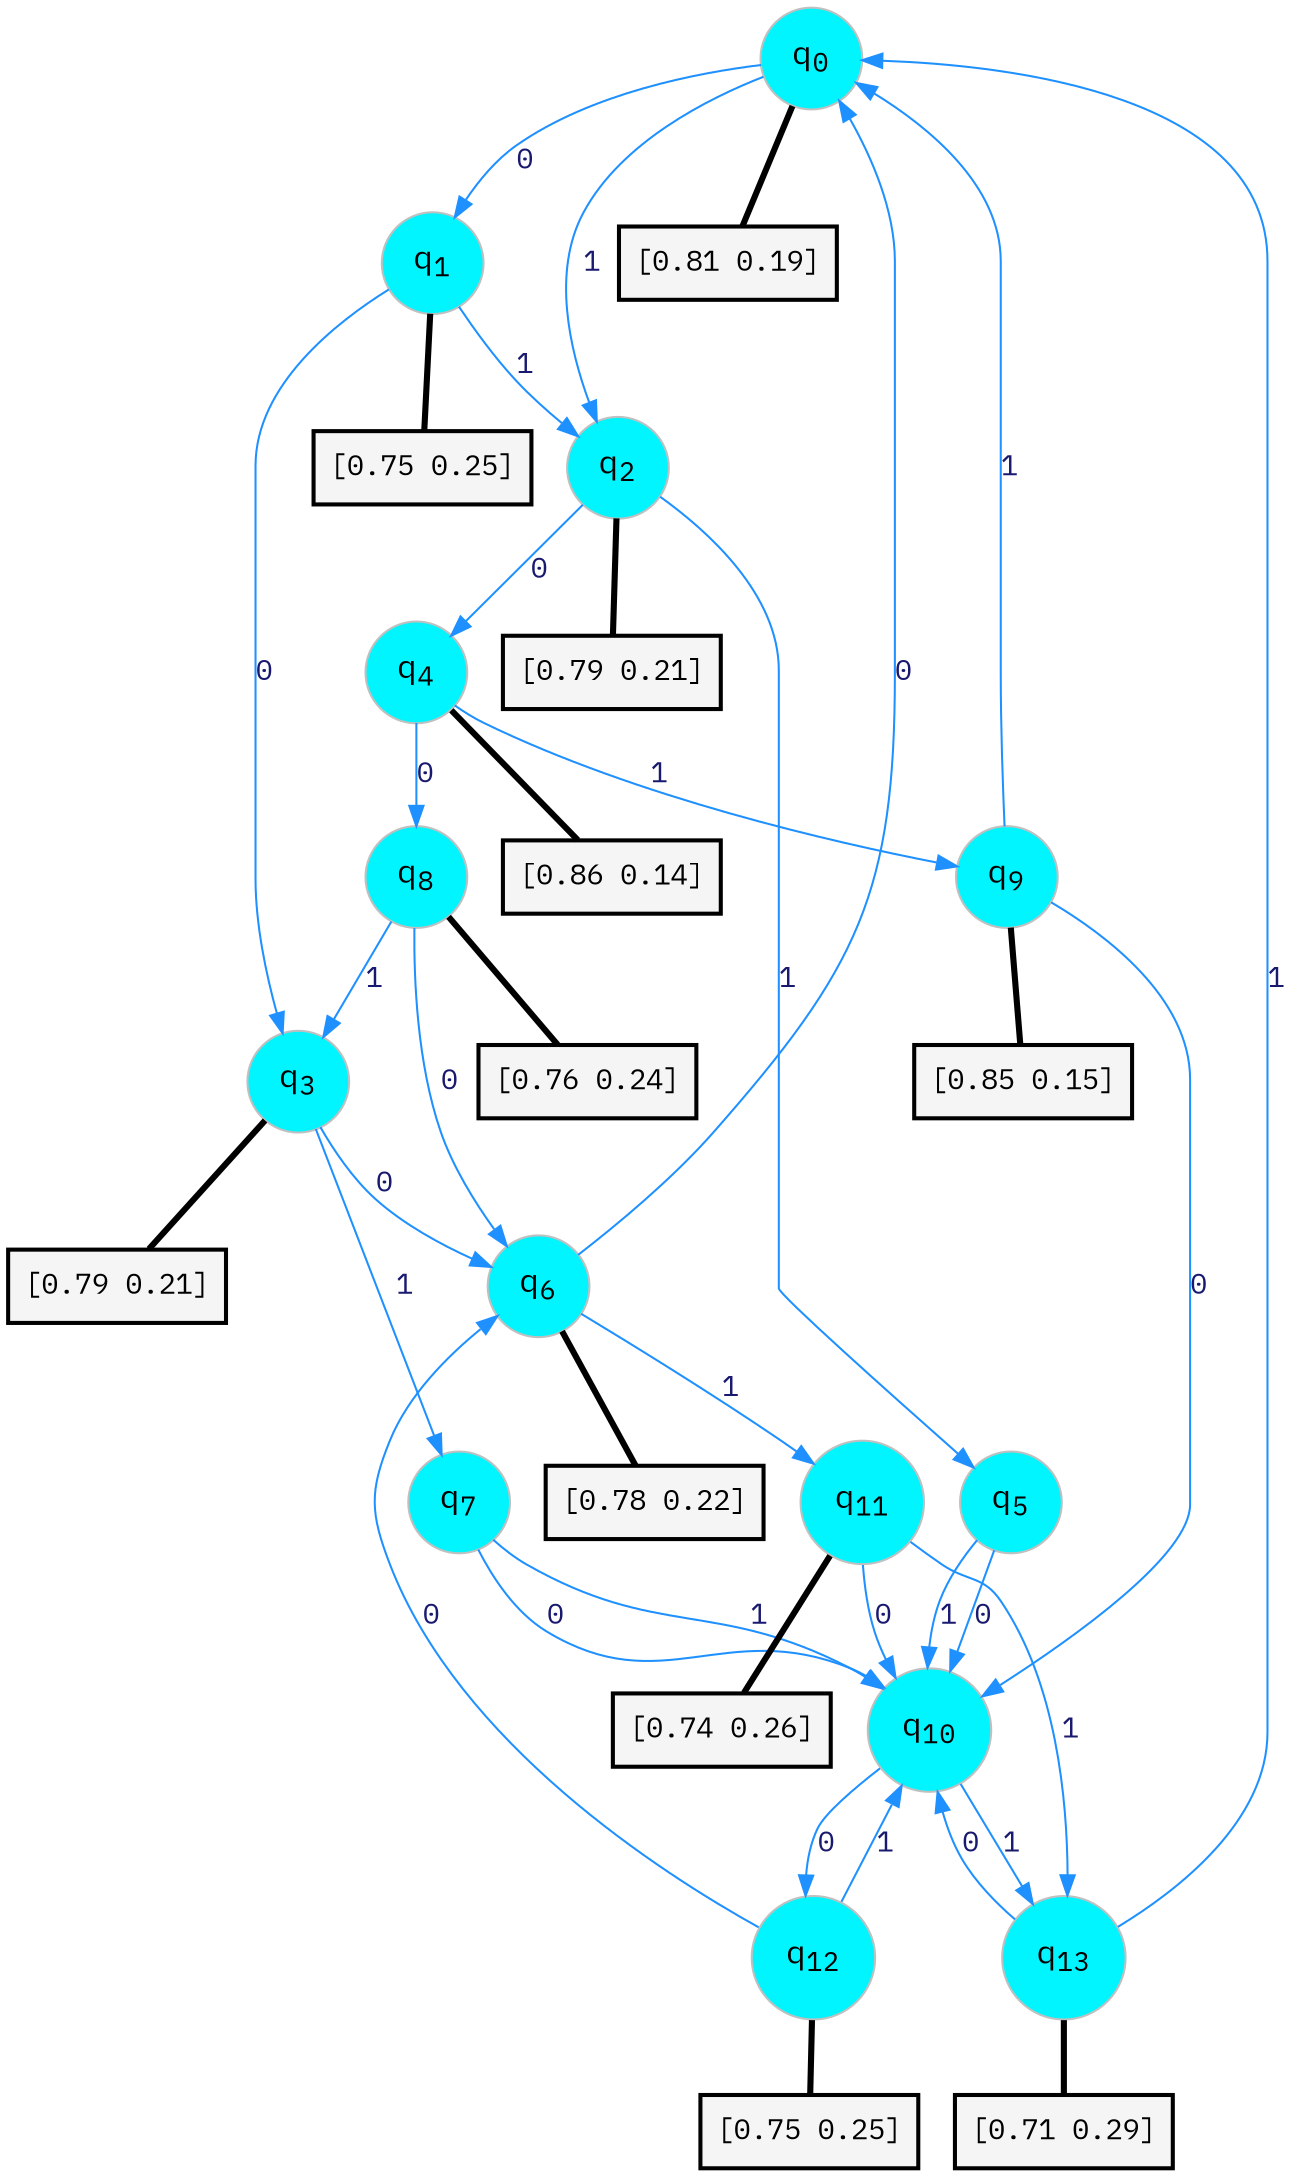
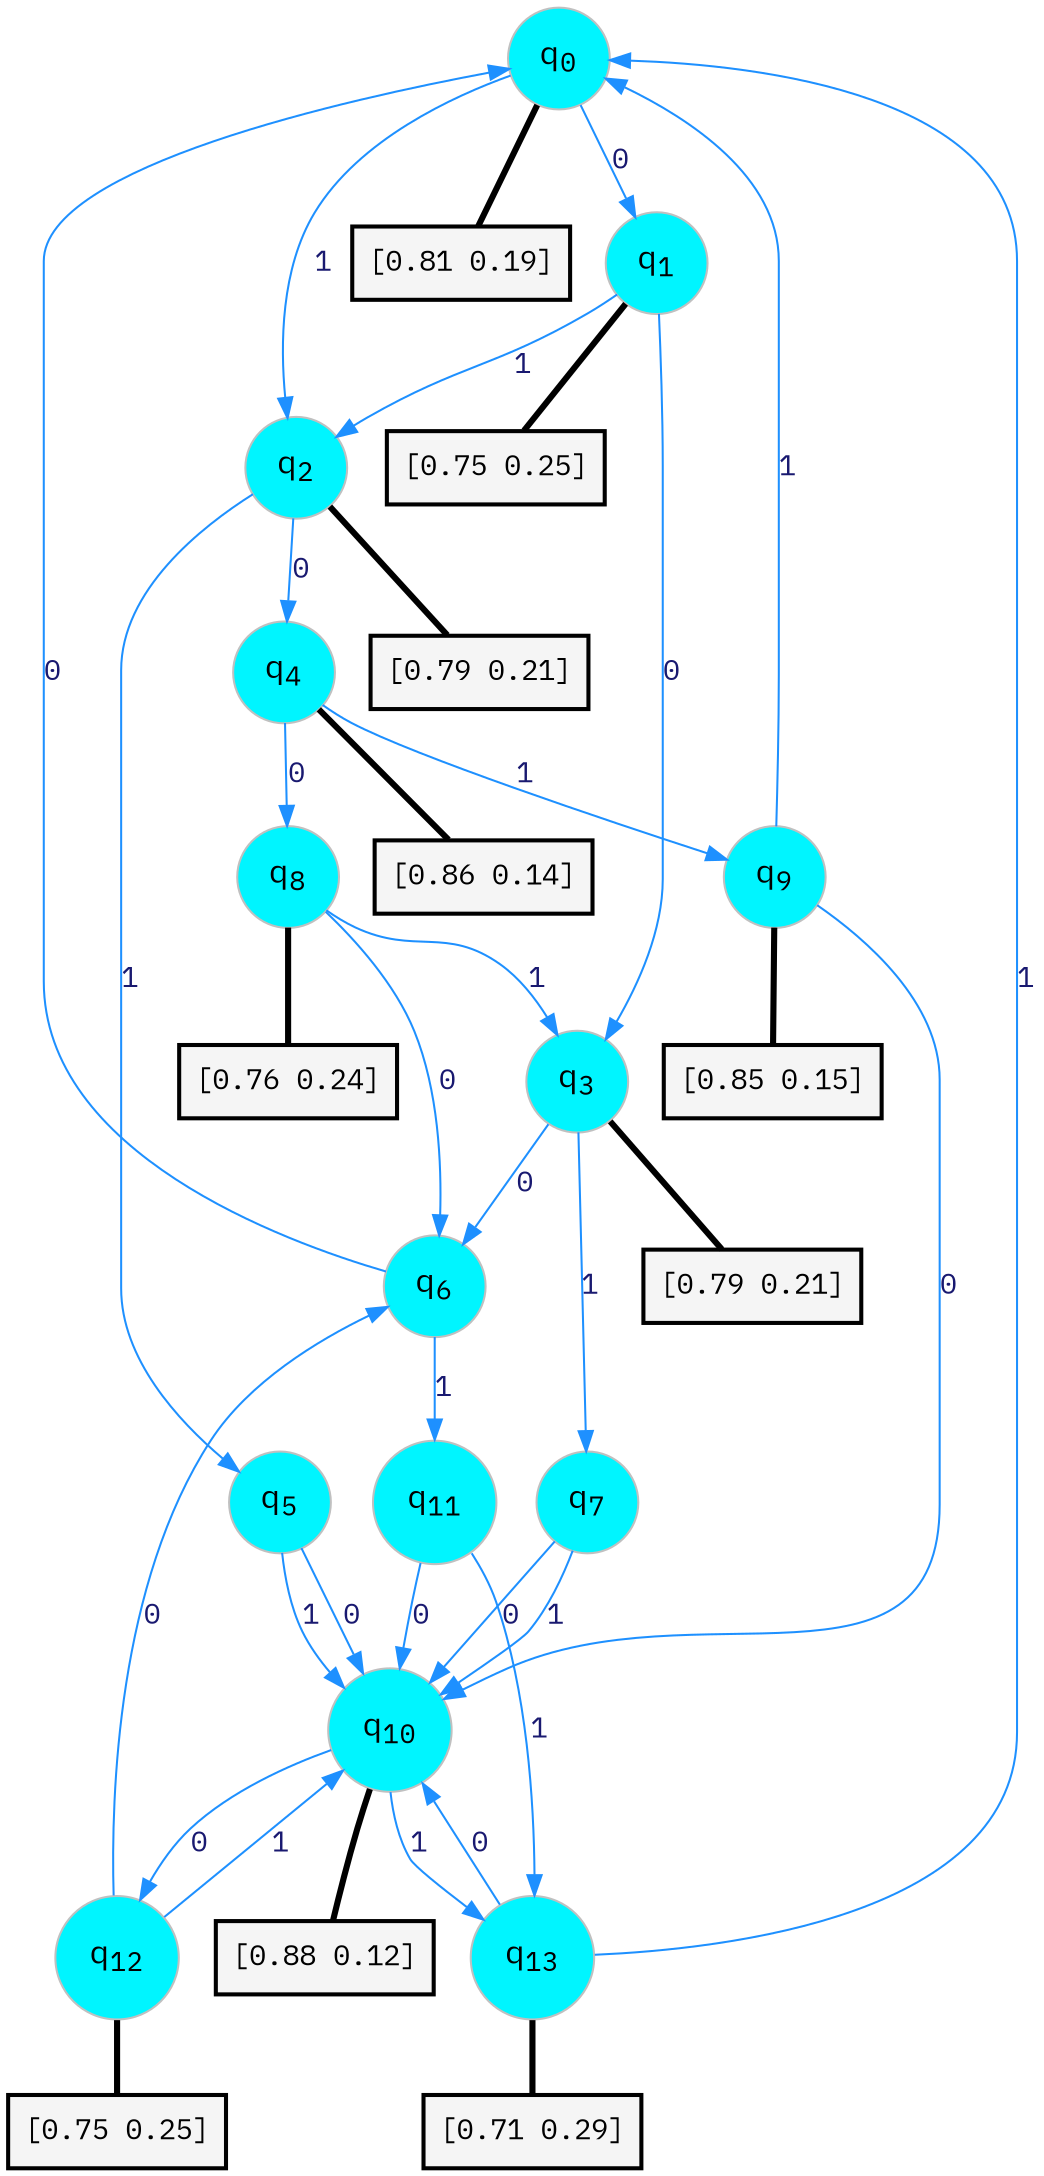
(655, 1502) -> none
(722, 1730) -> none
none -> (325, 1958)
